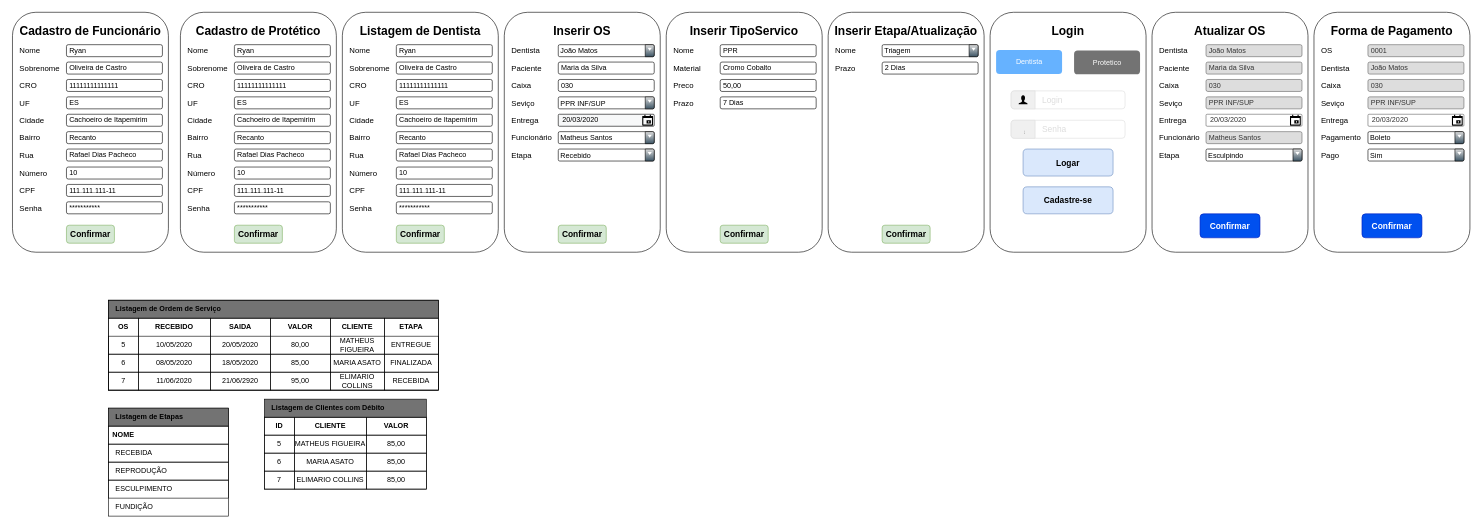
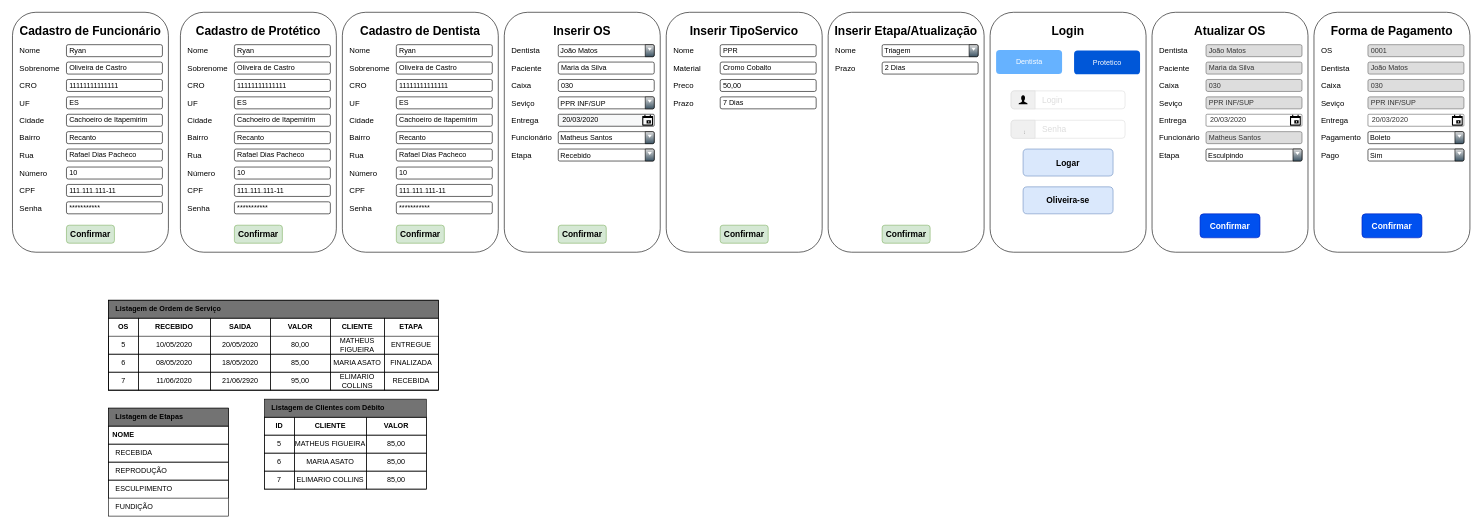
(420, 30) -> (420, 30)
(1107, 62) -> (1107, 62)
(1068, 201) -> (1068, 201)
